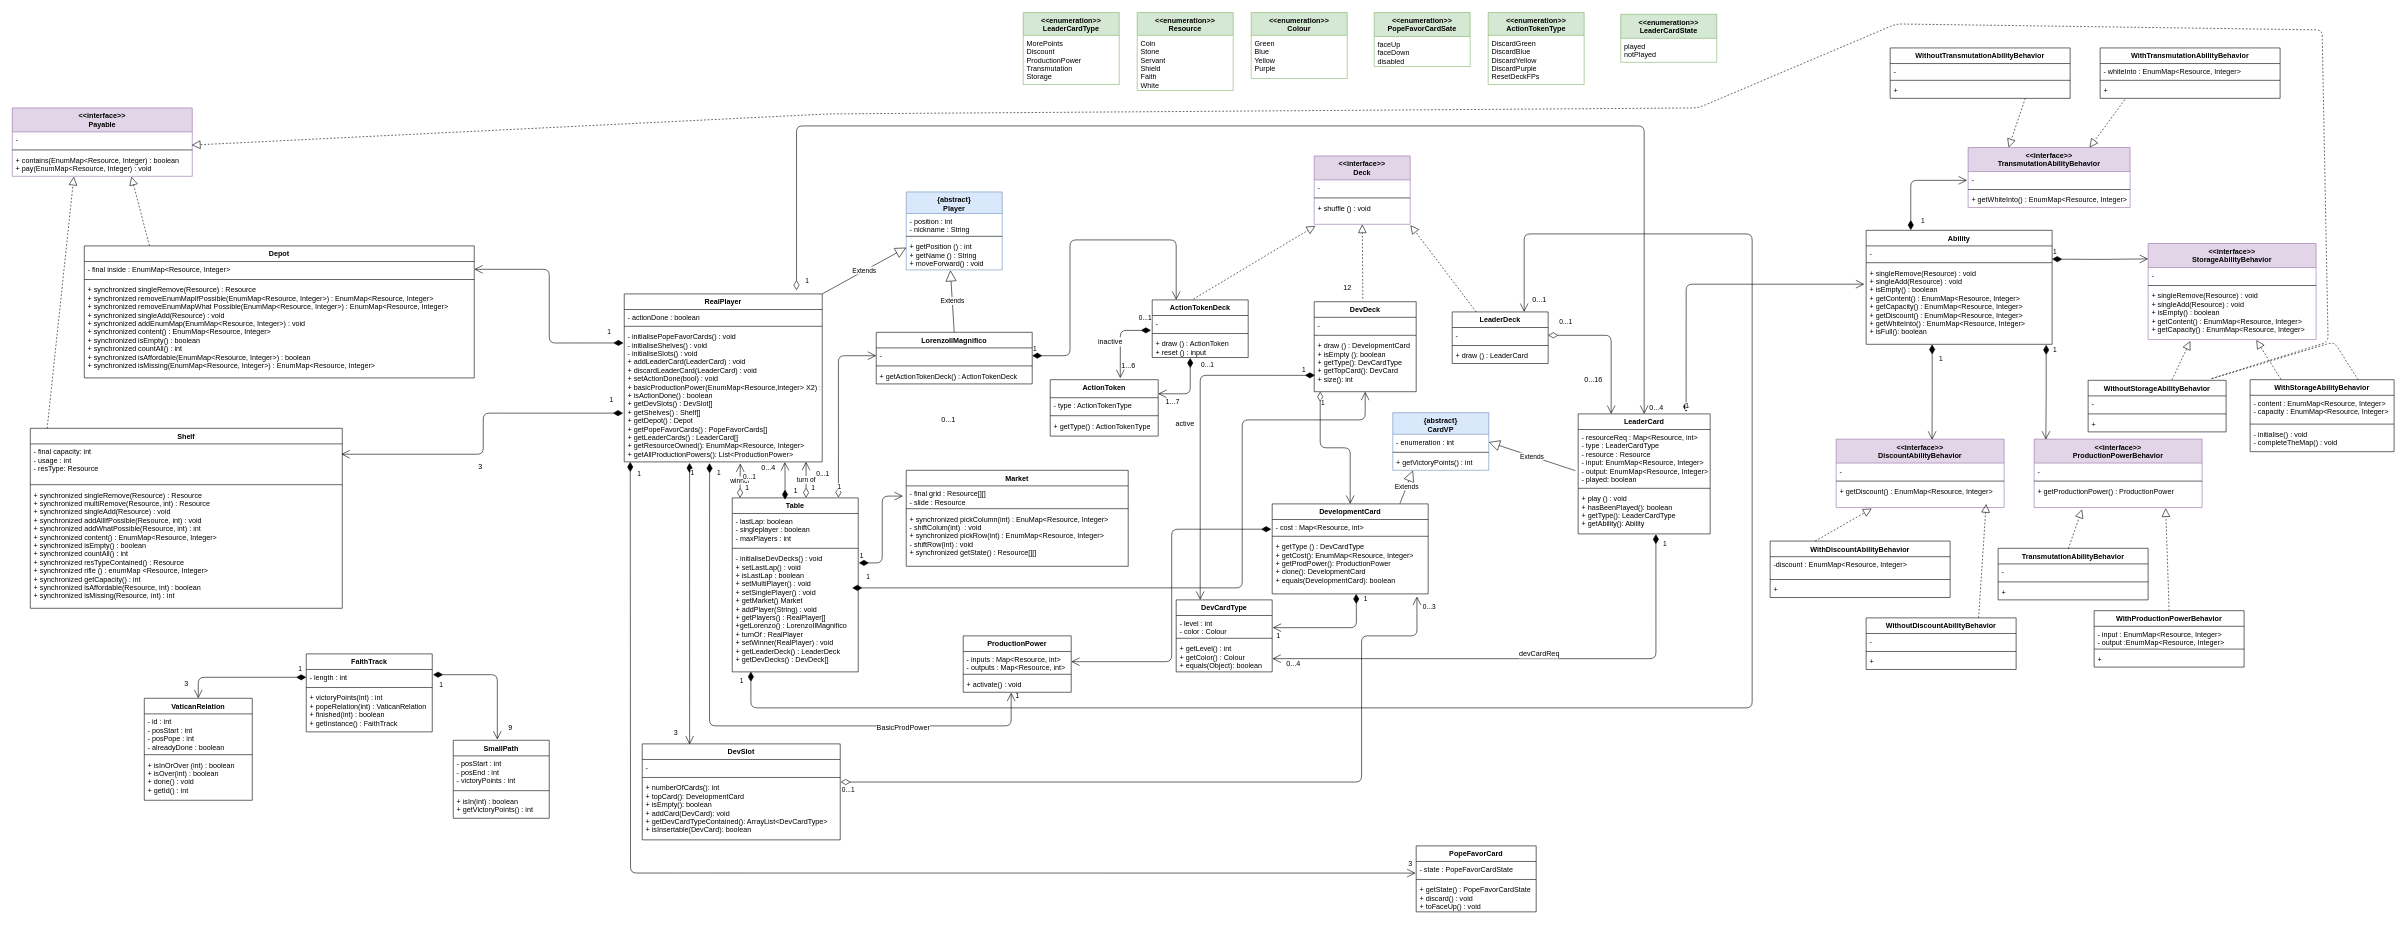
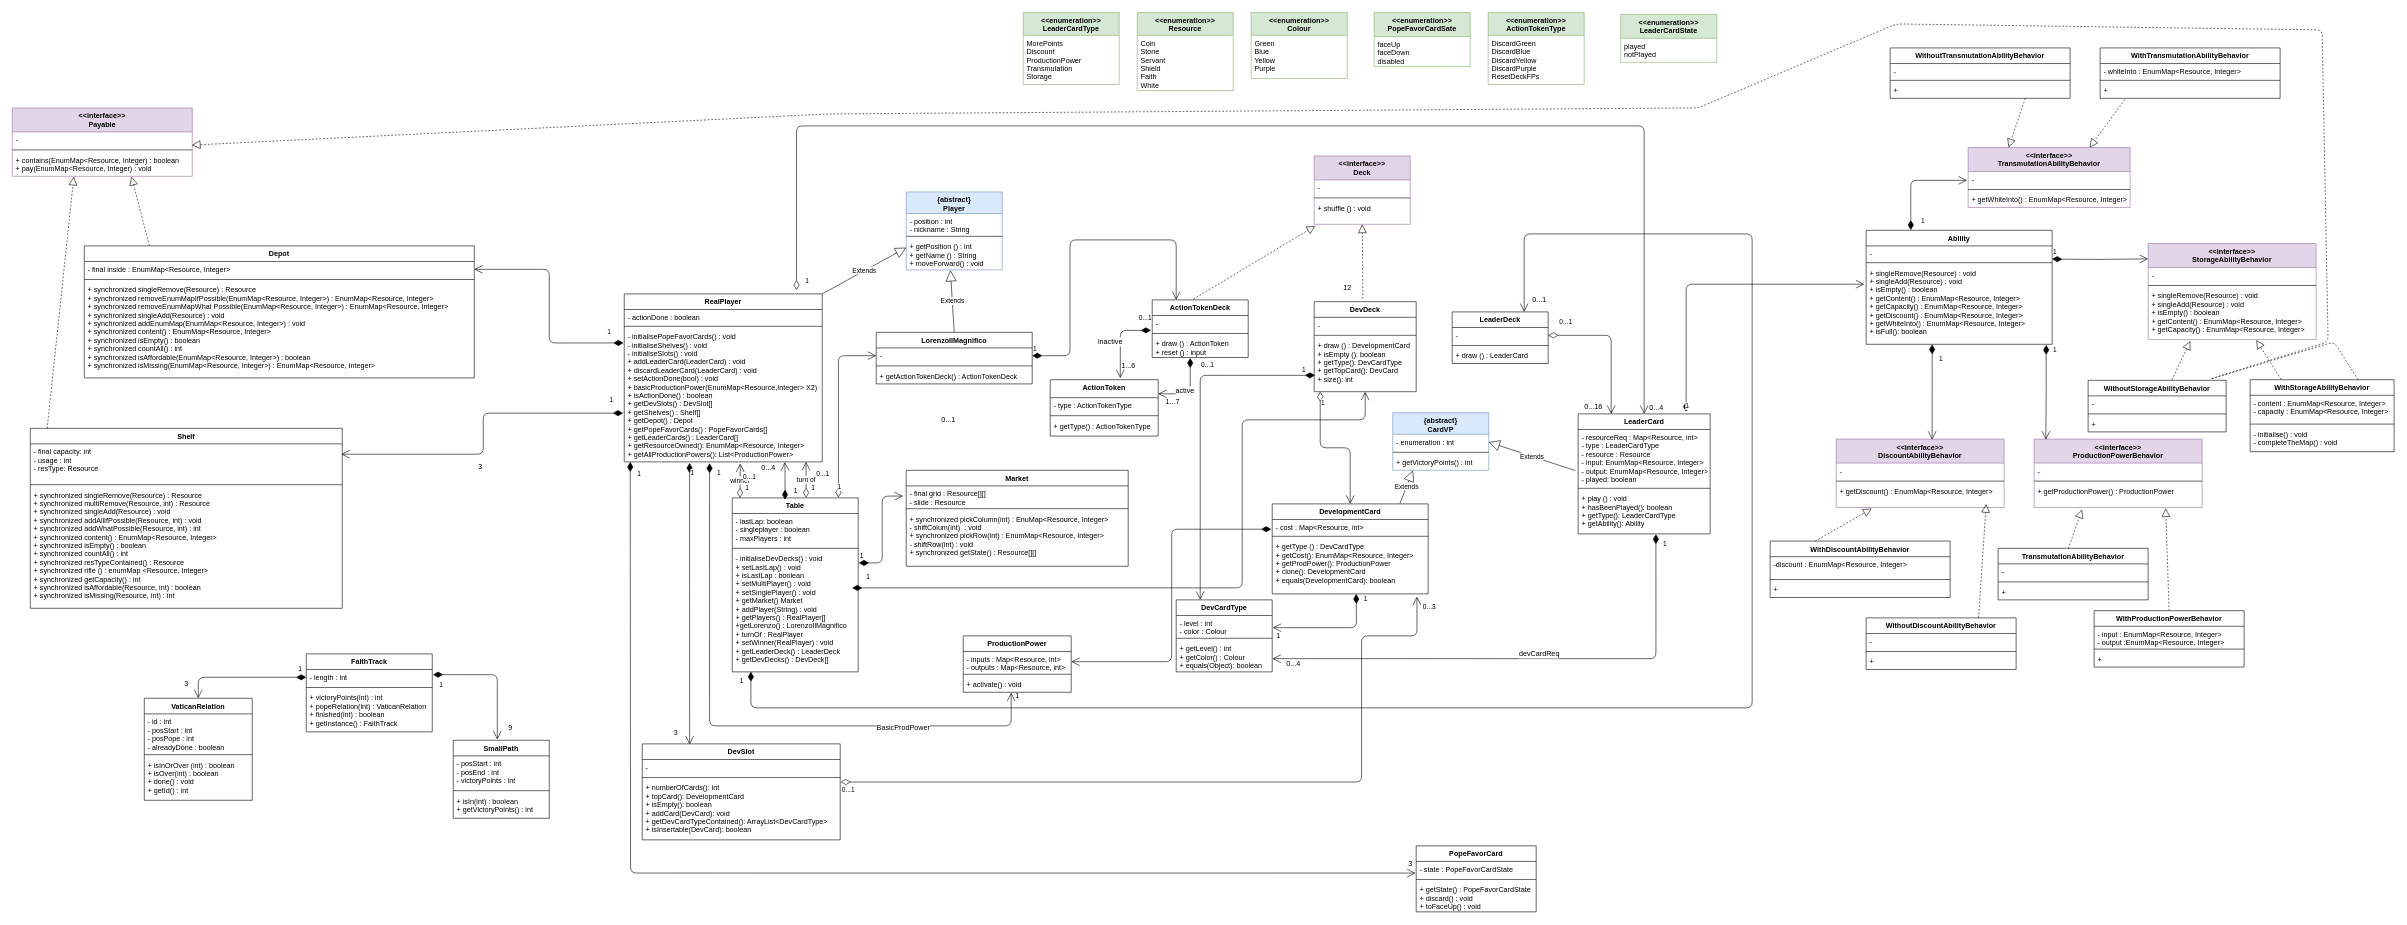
(1445, 271) -> none
(1593, 380) -> (1593, 407)
(1185, 423) -> (1185, 390)
